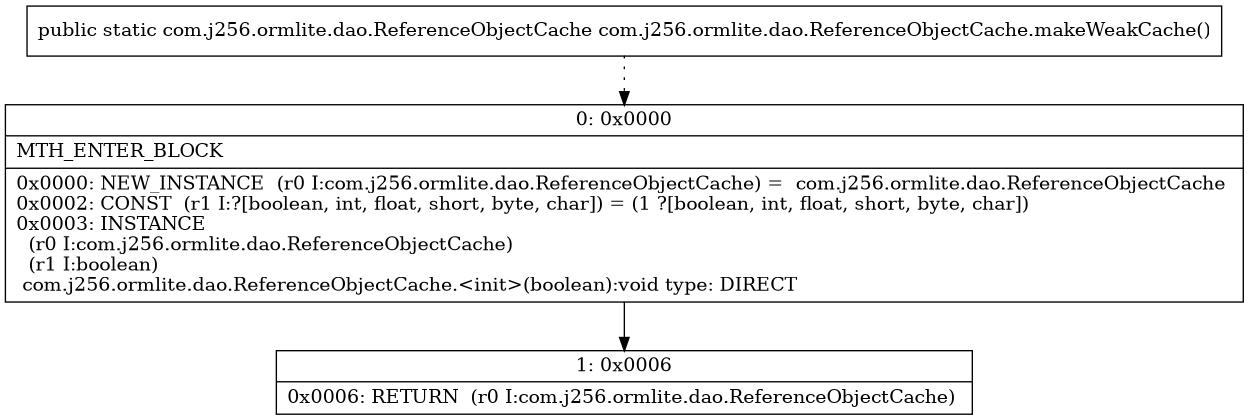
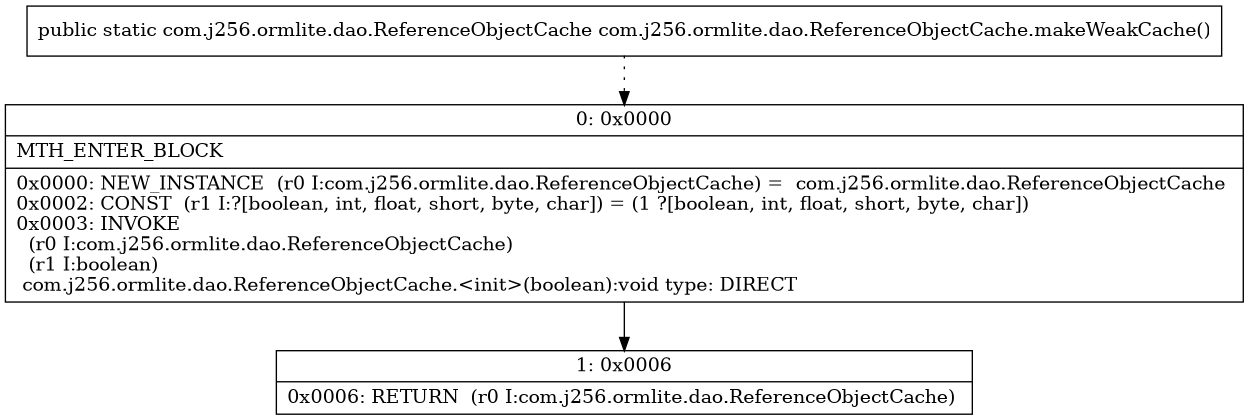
(118, 224) -> (105, 224)
